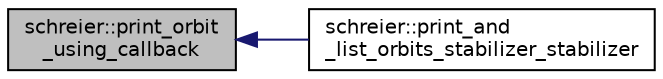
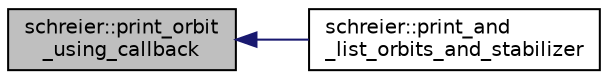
(482, 40) -> (454, 40)
